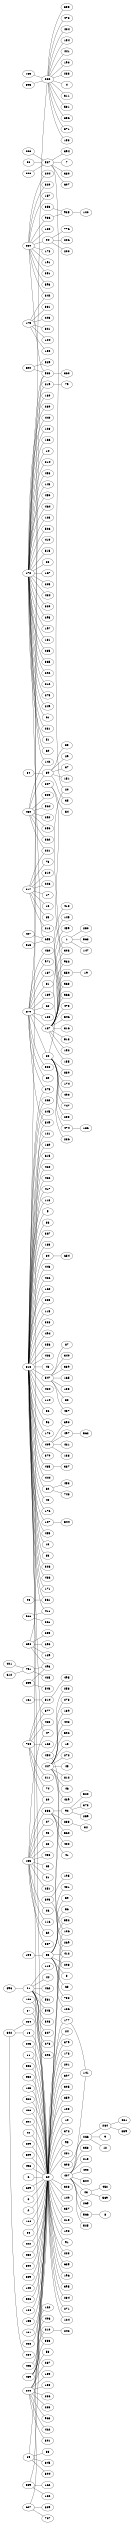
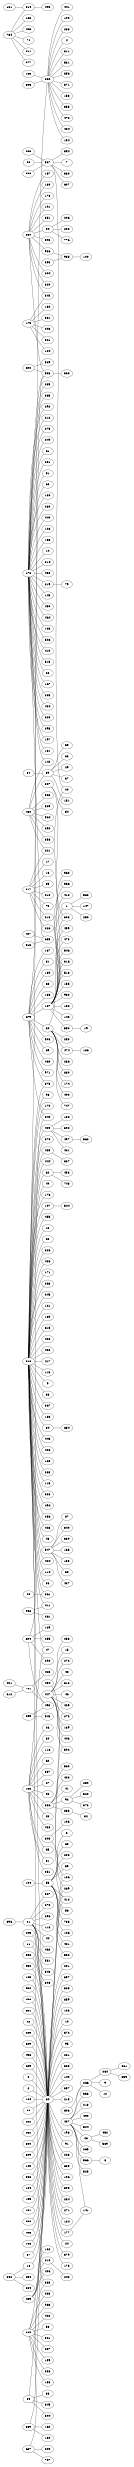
(33, 1771) -> none
(29, 2177) -> none
